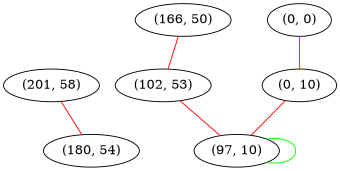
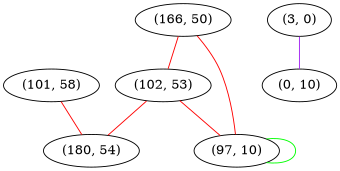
(299, 20) -> (299, 20)
(51, 85) -> (51, 85)
none -> (127, 118)
(268, 118) -> (224, 82)
